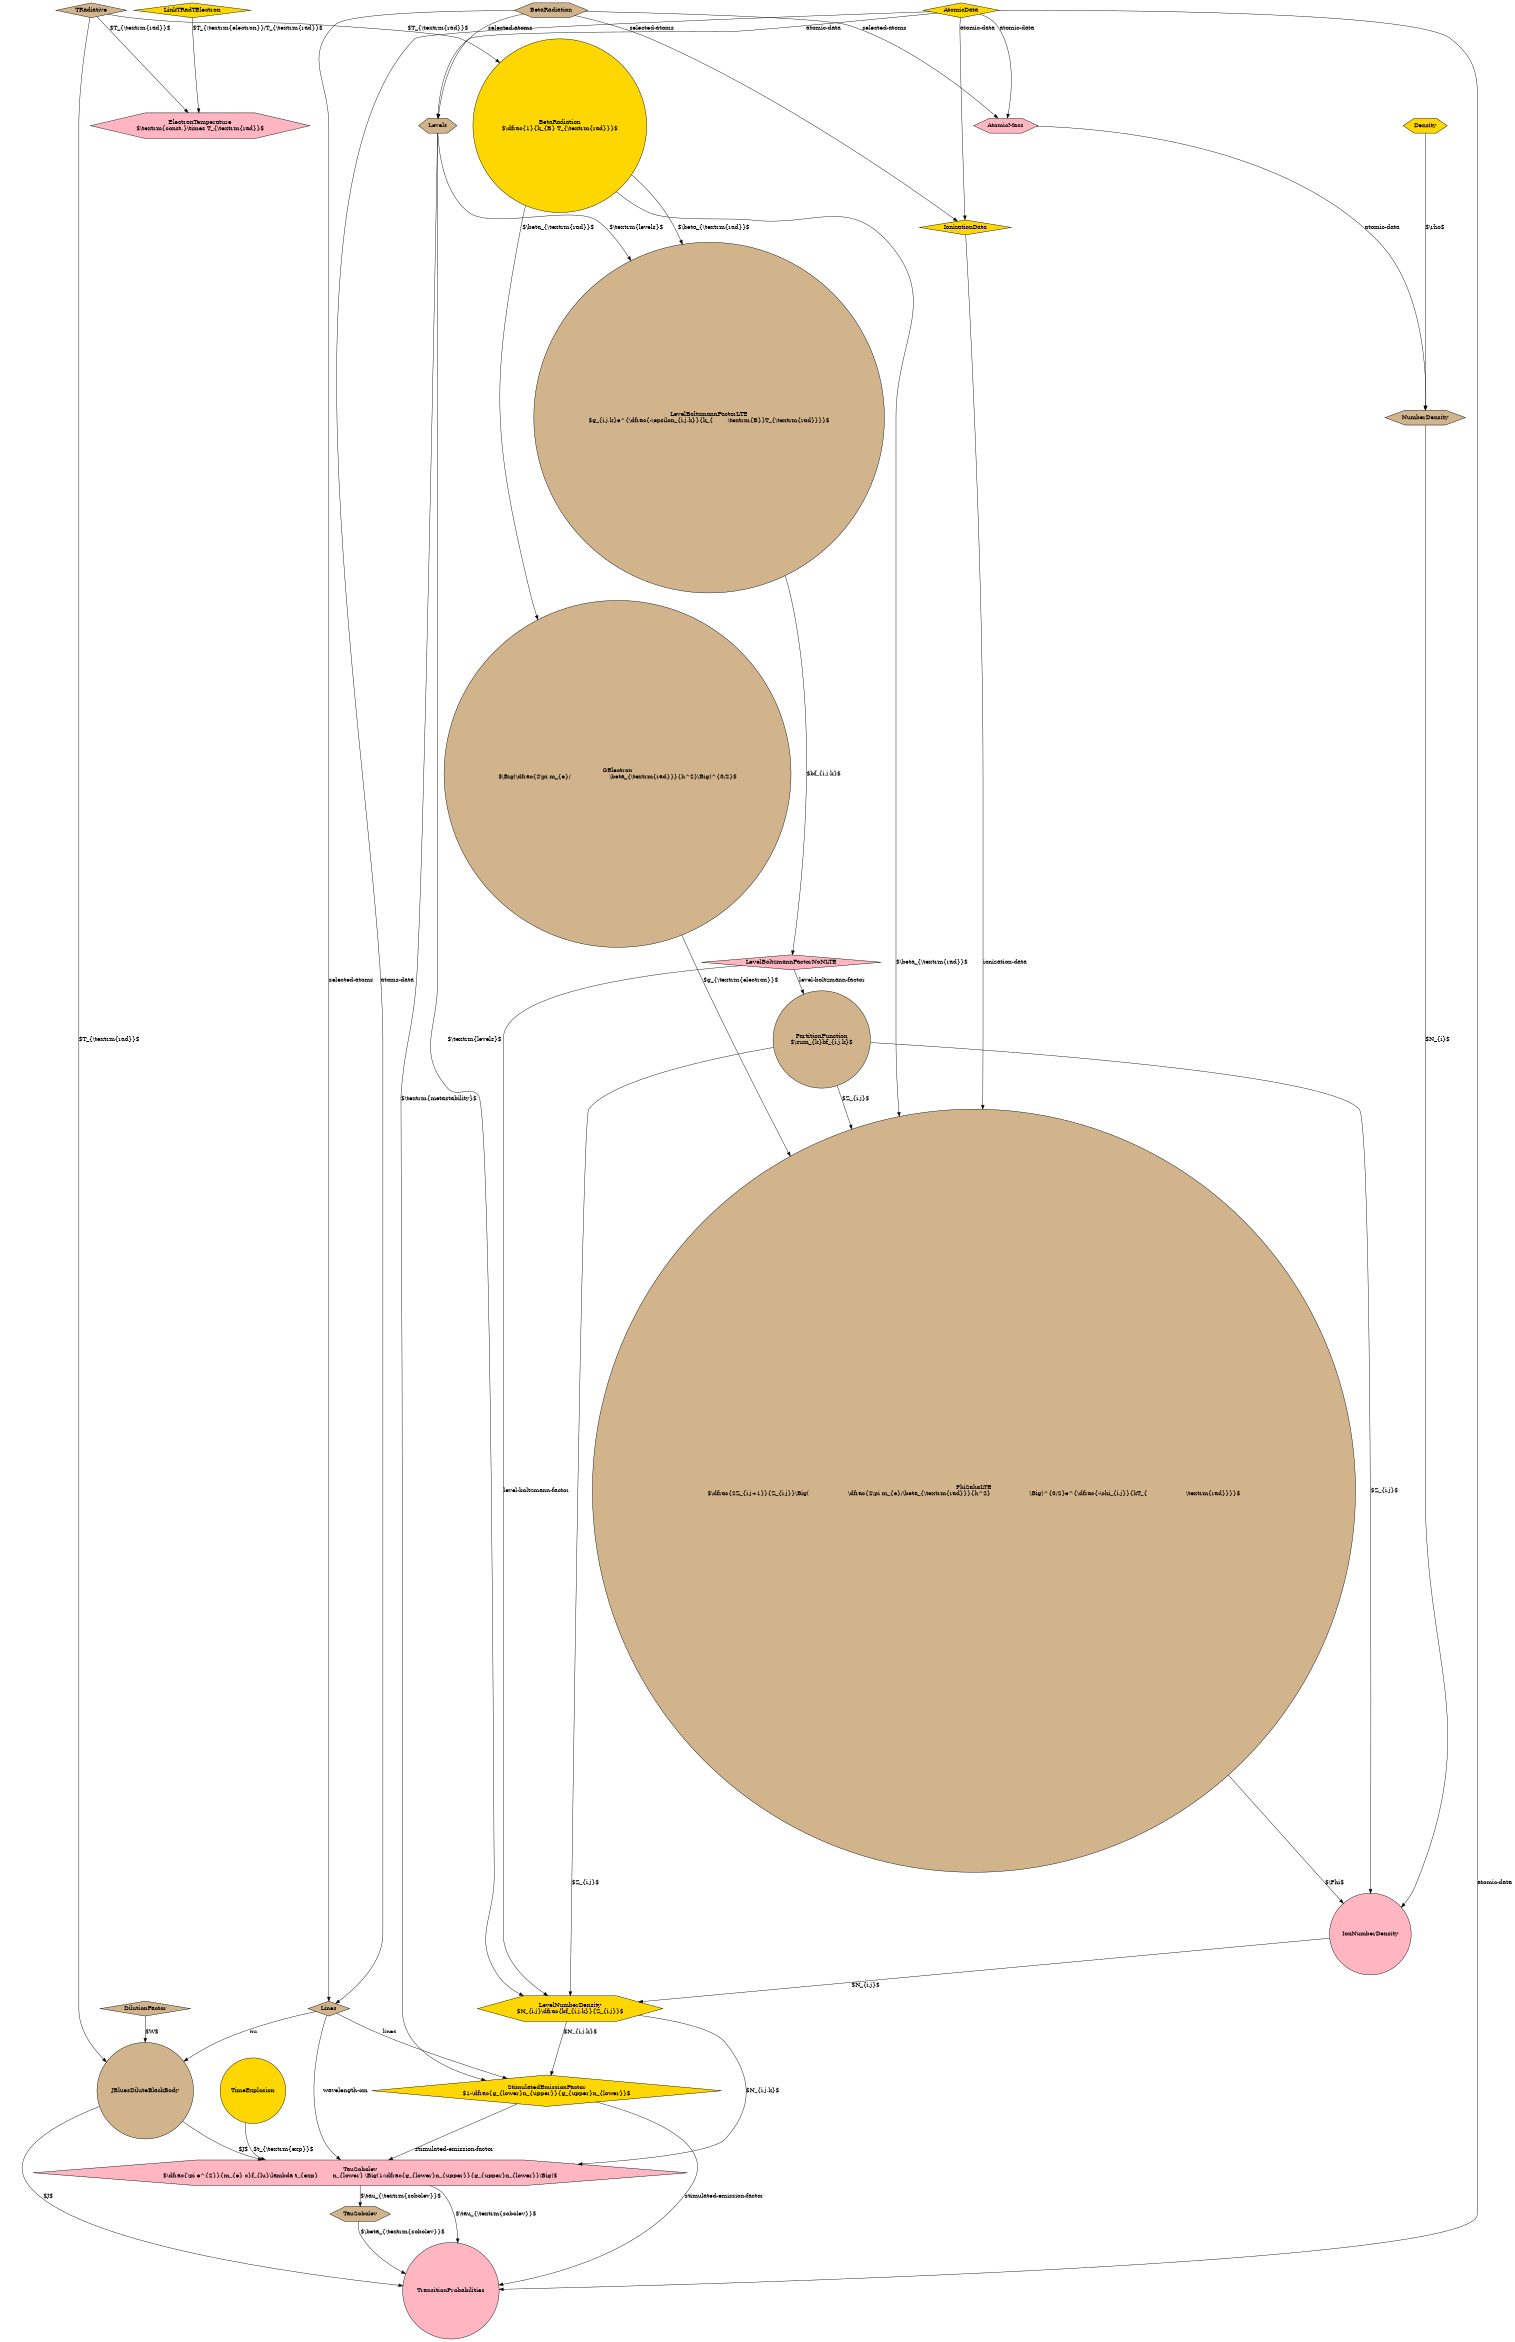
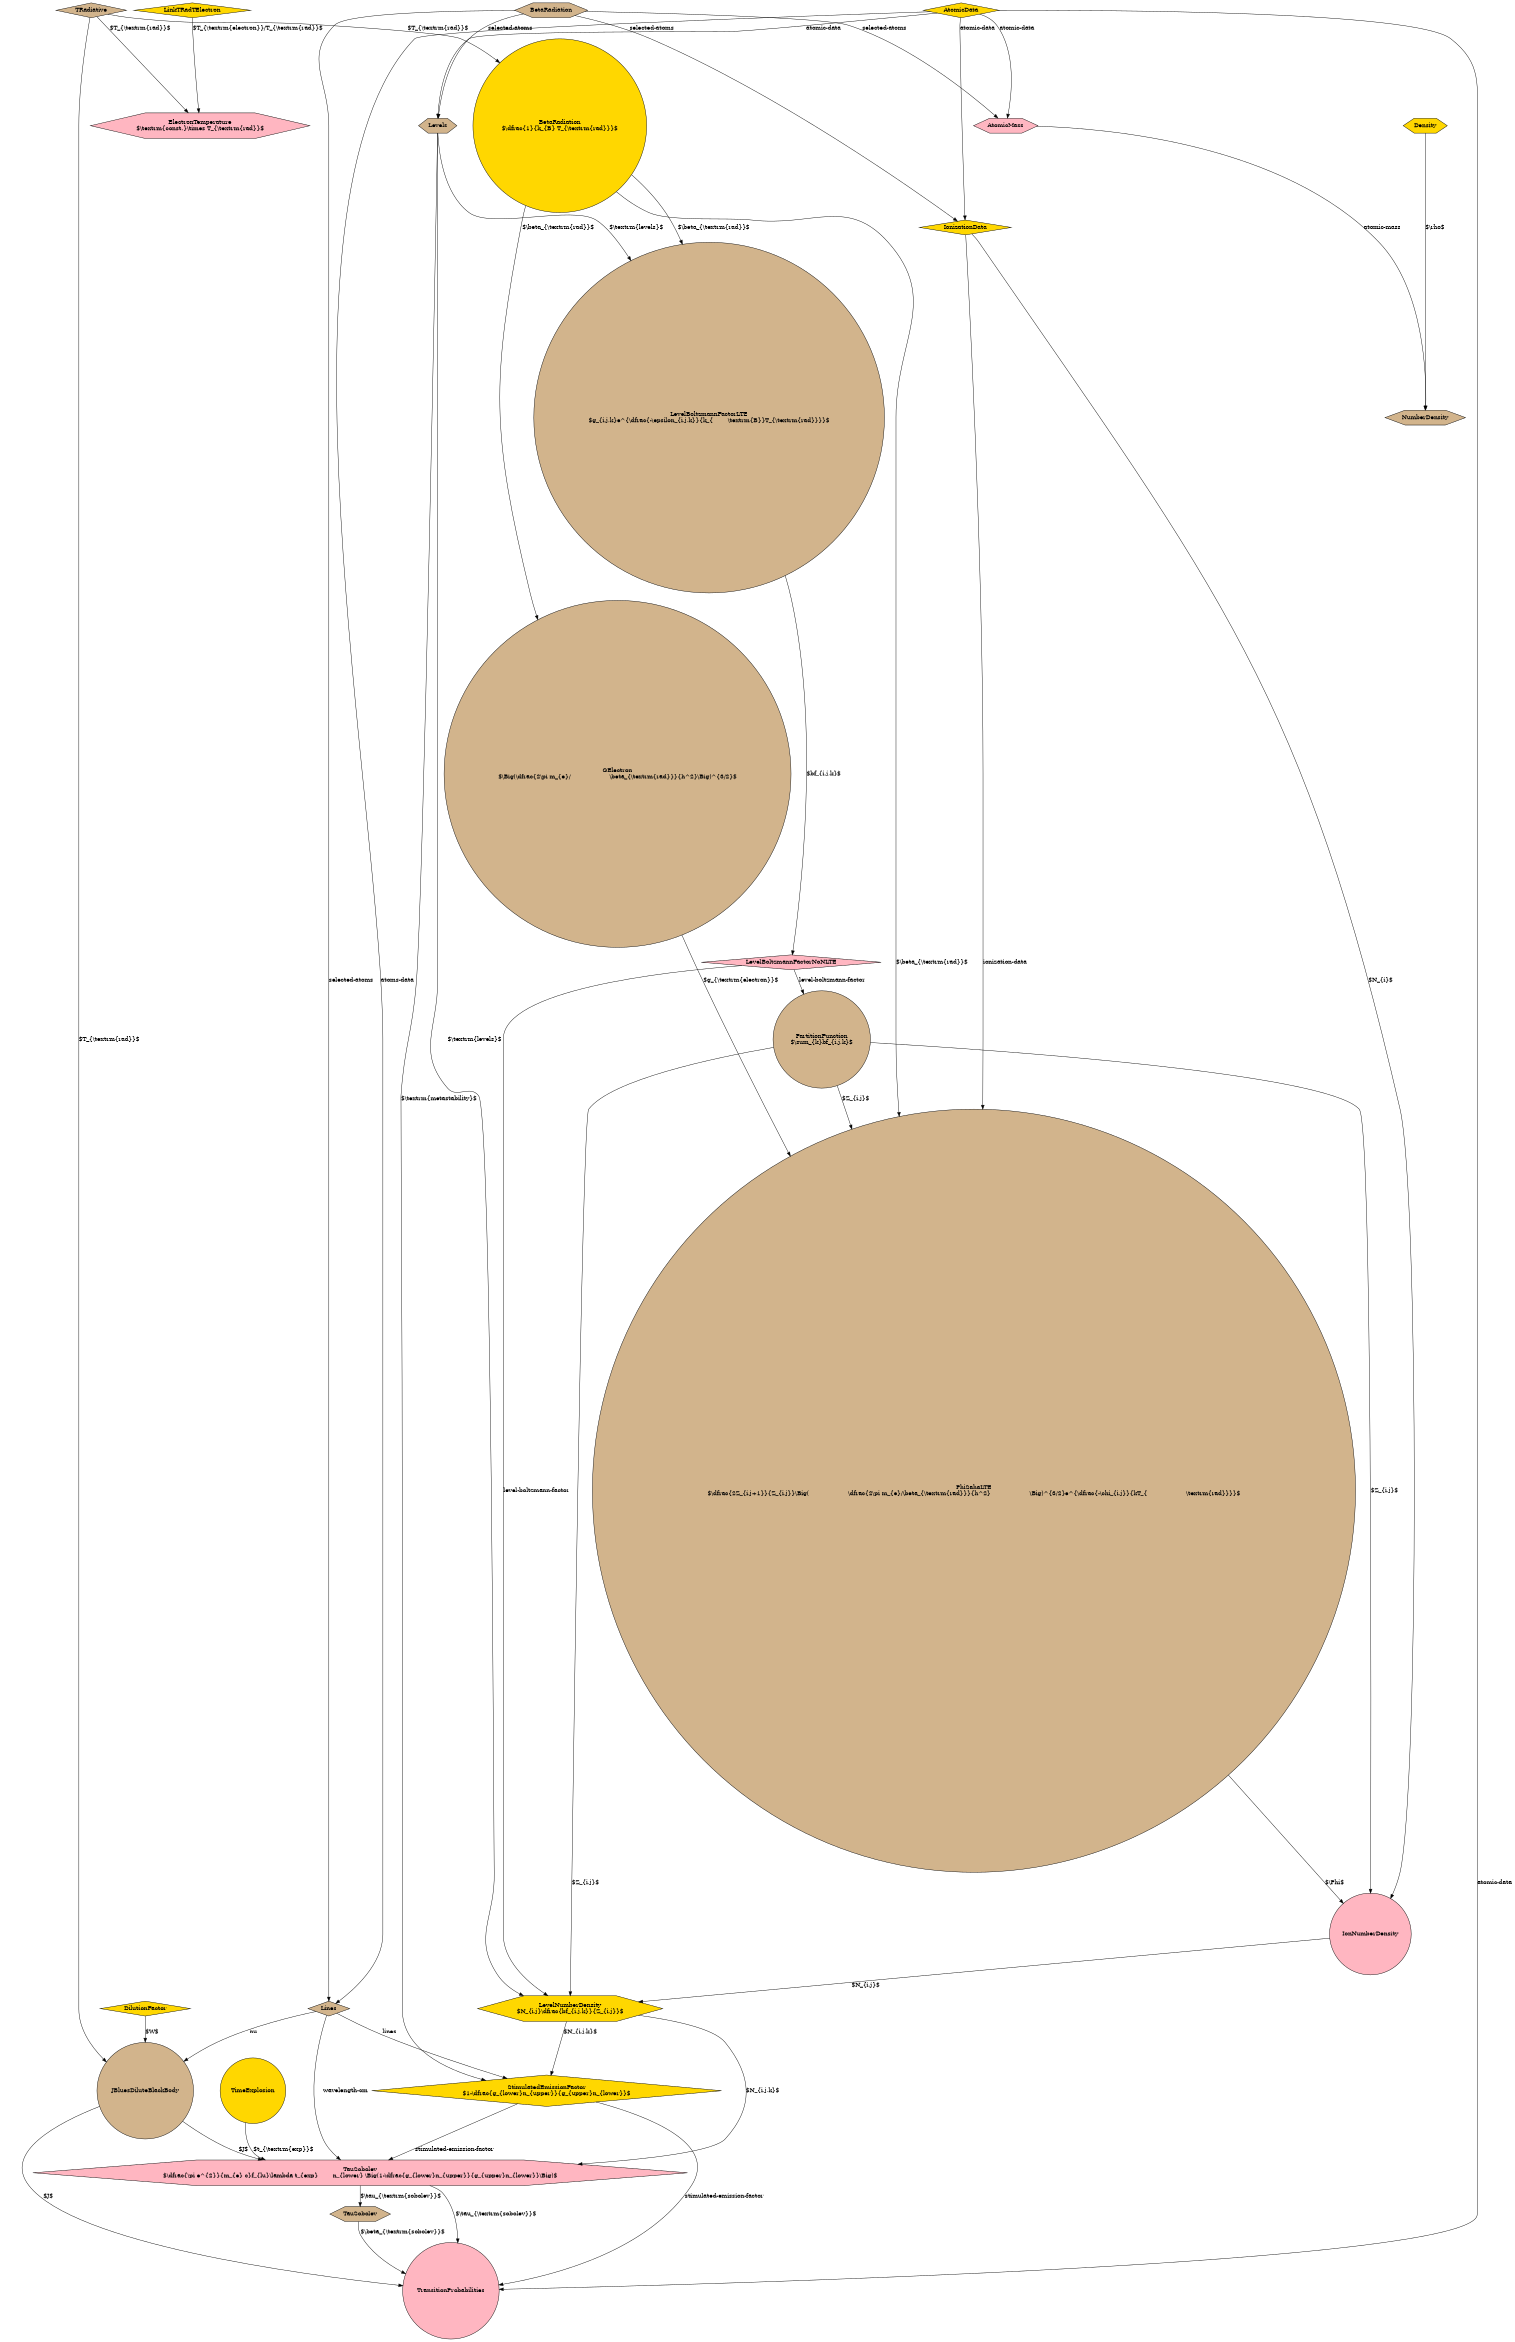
(1382, 227) -> (1382, 227)
(1425, 1169) -> (1376, 1014)
(145, 2009) -> (145, 2009)
